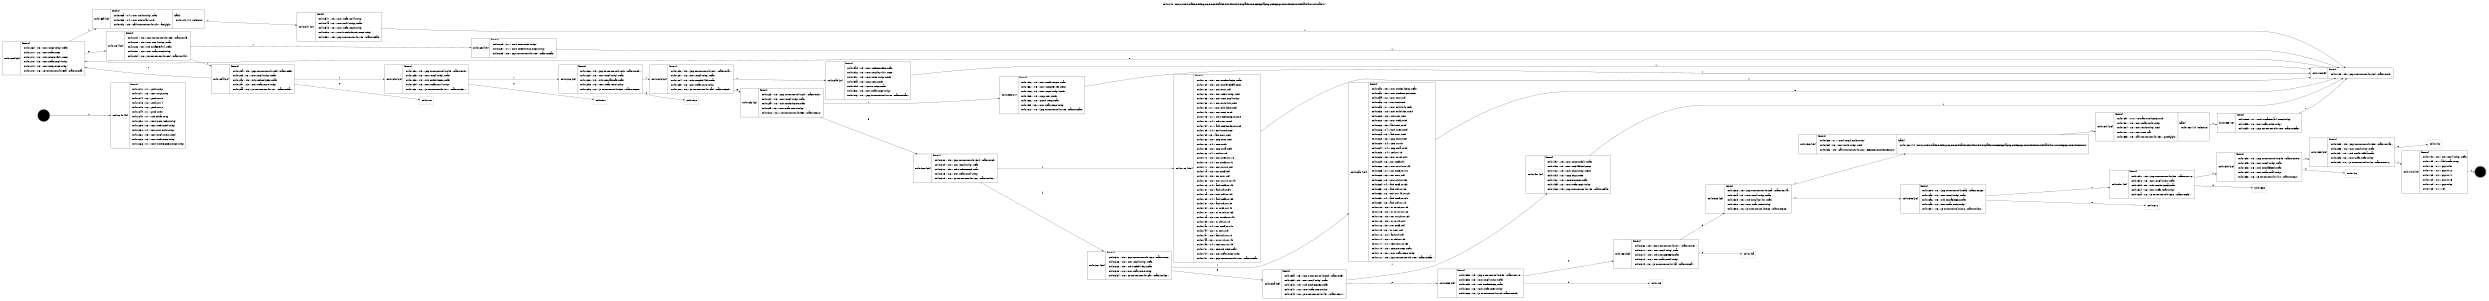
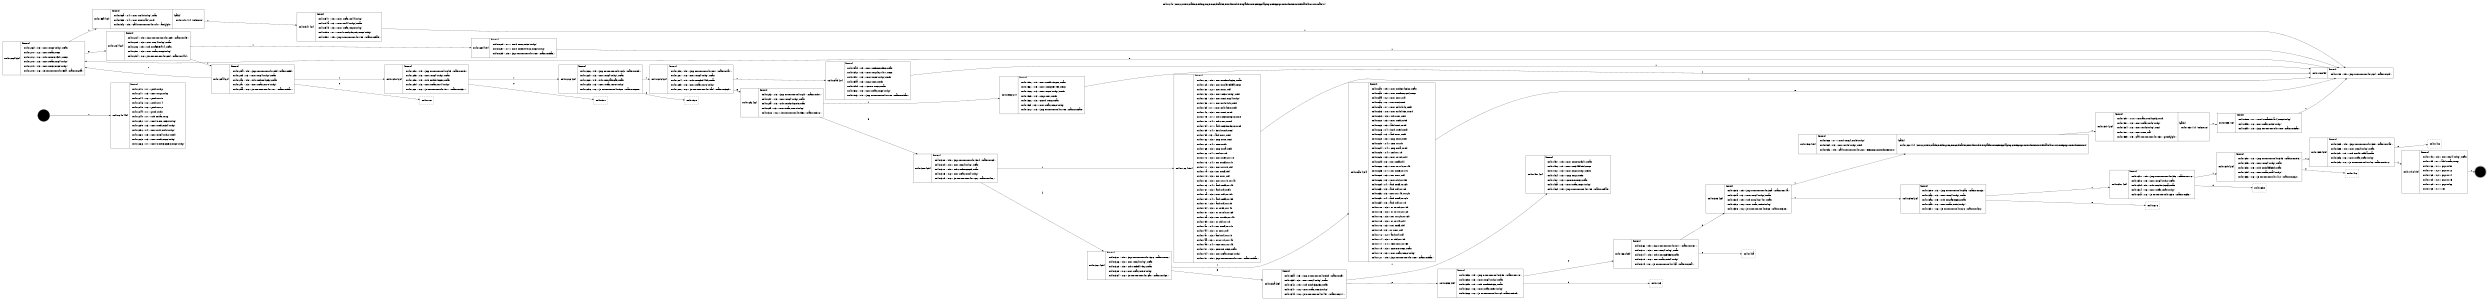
(1962, 105) -> none
